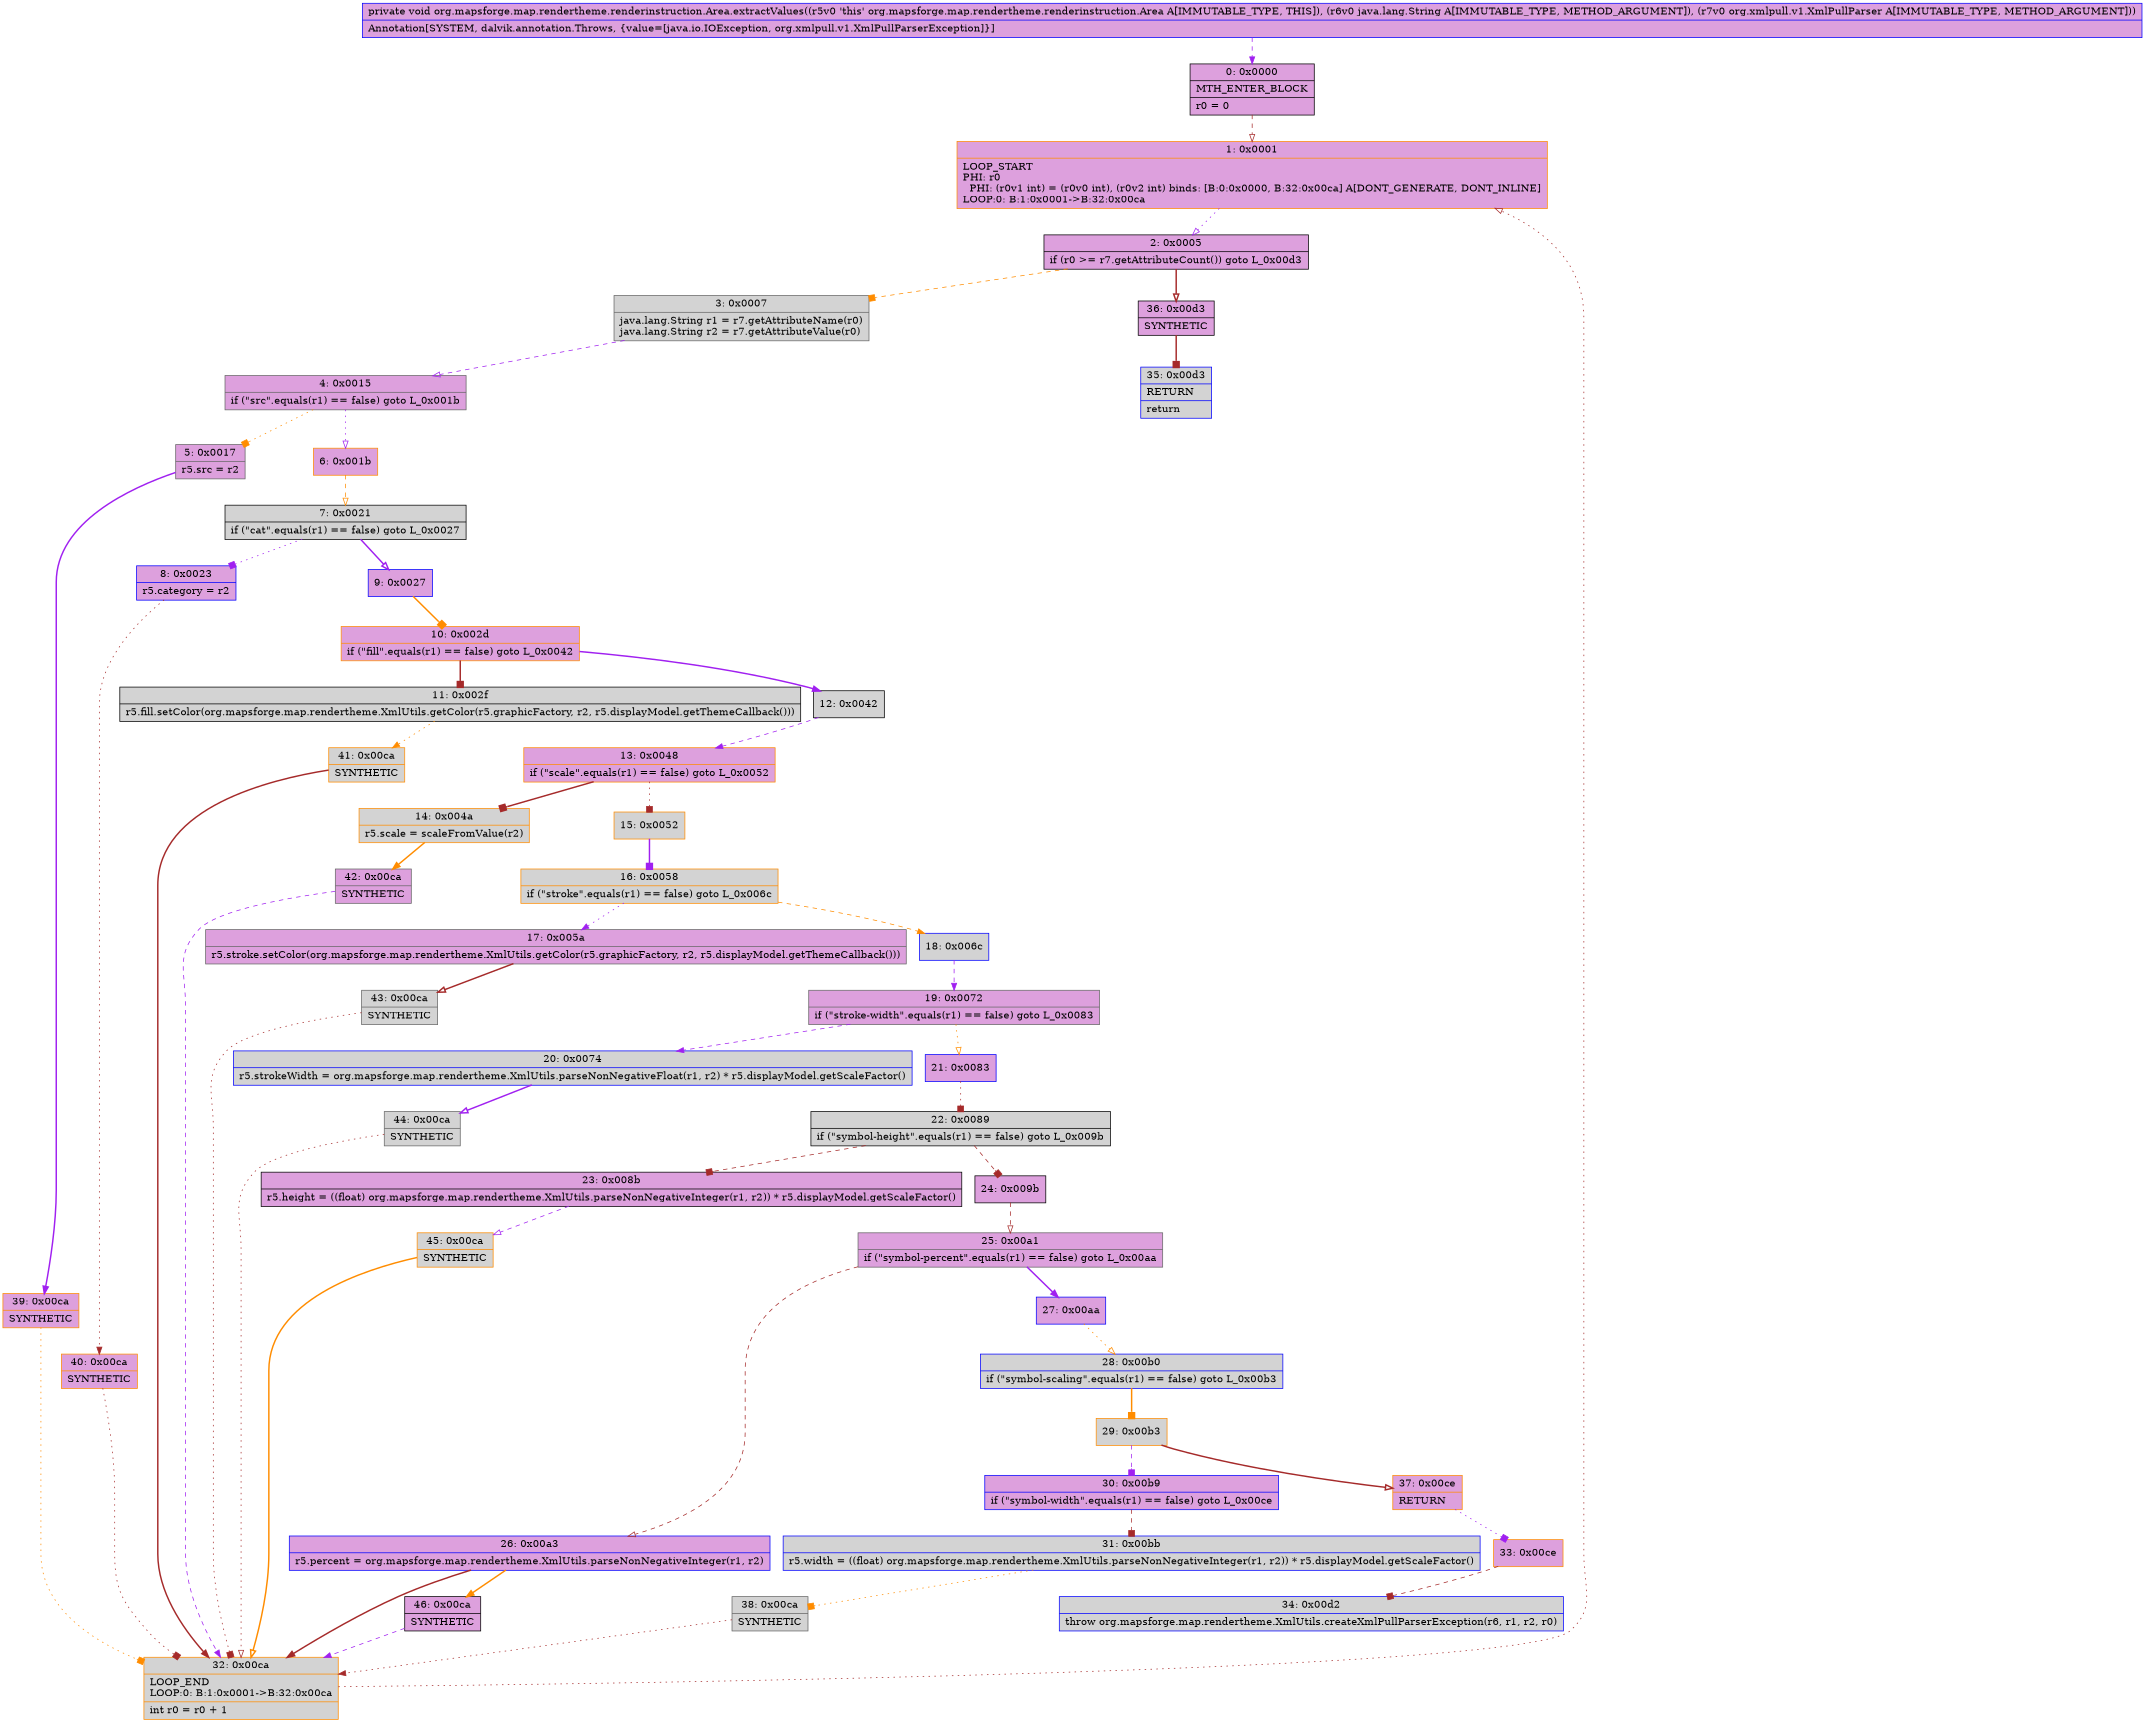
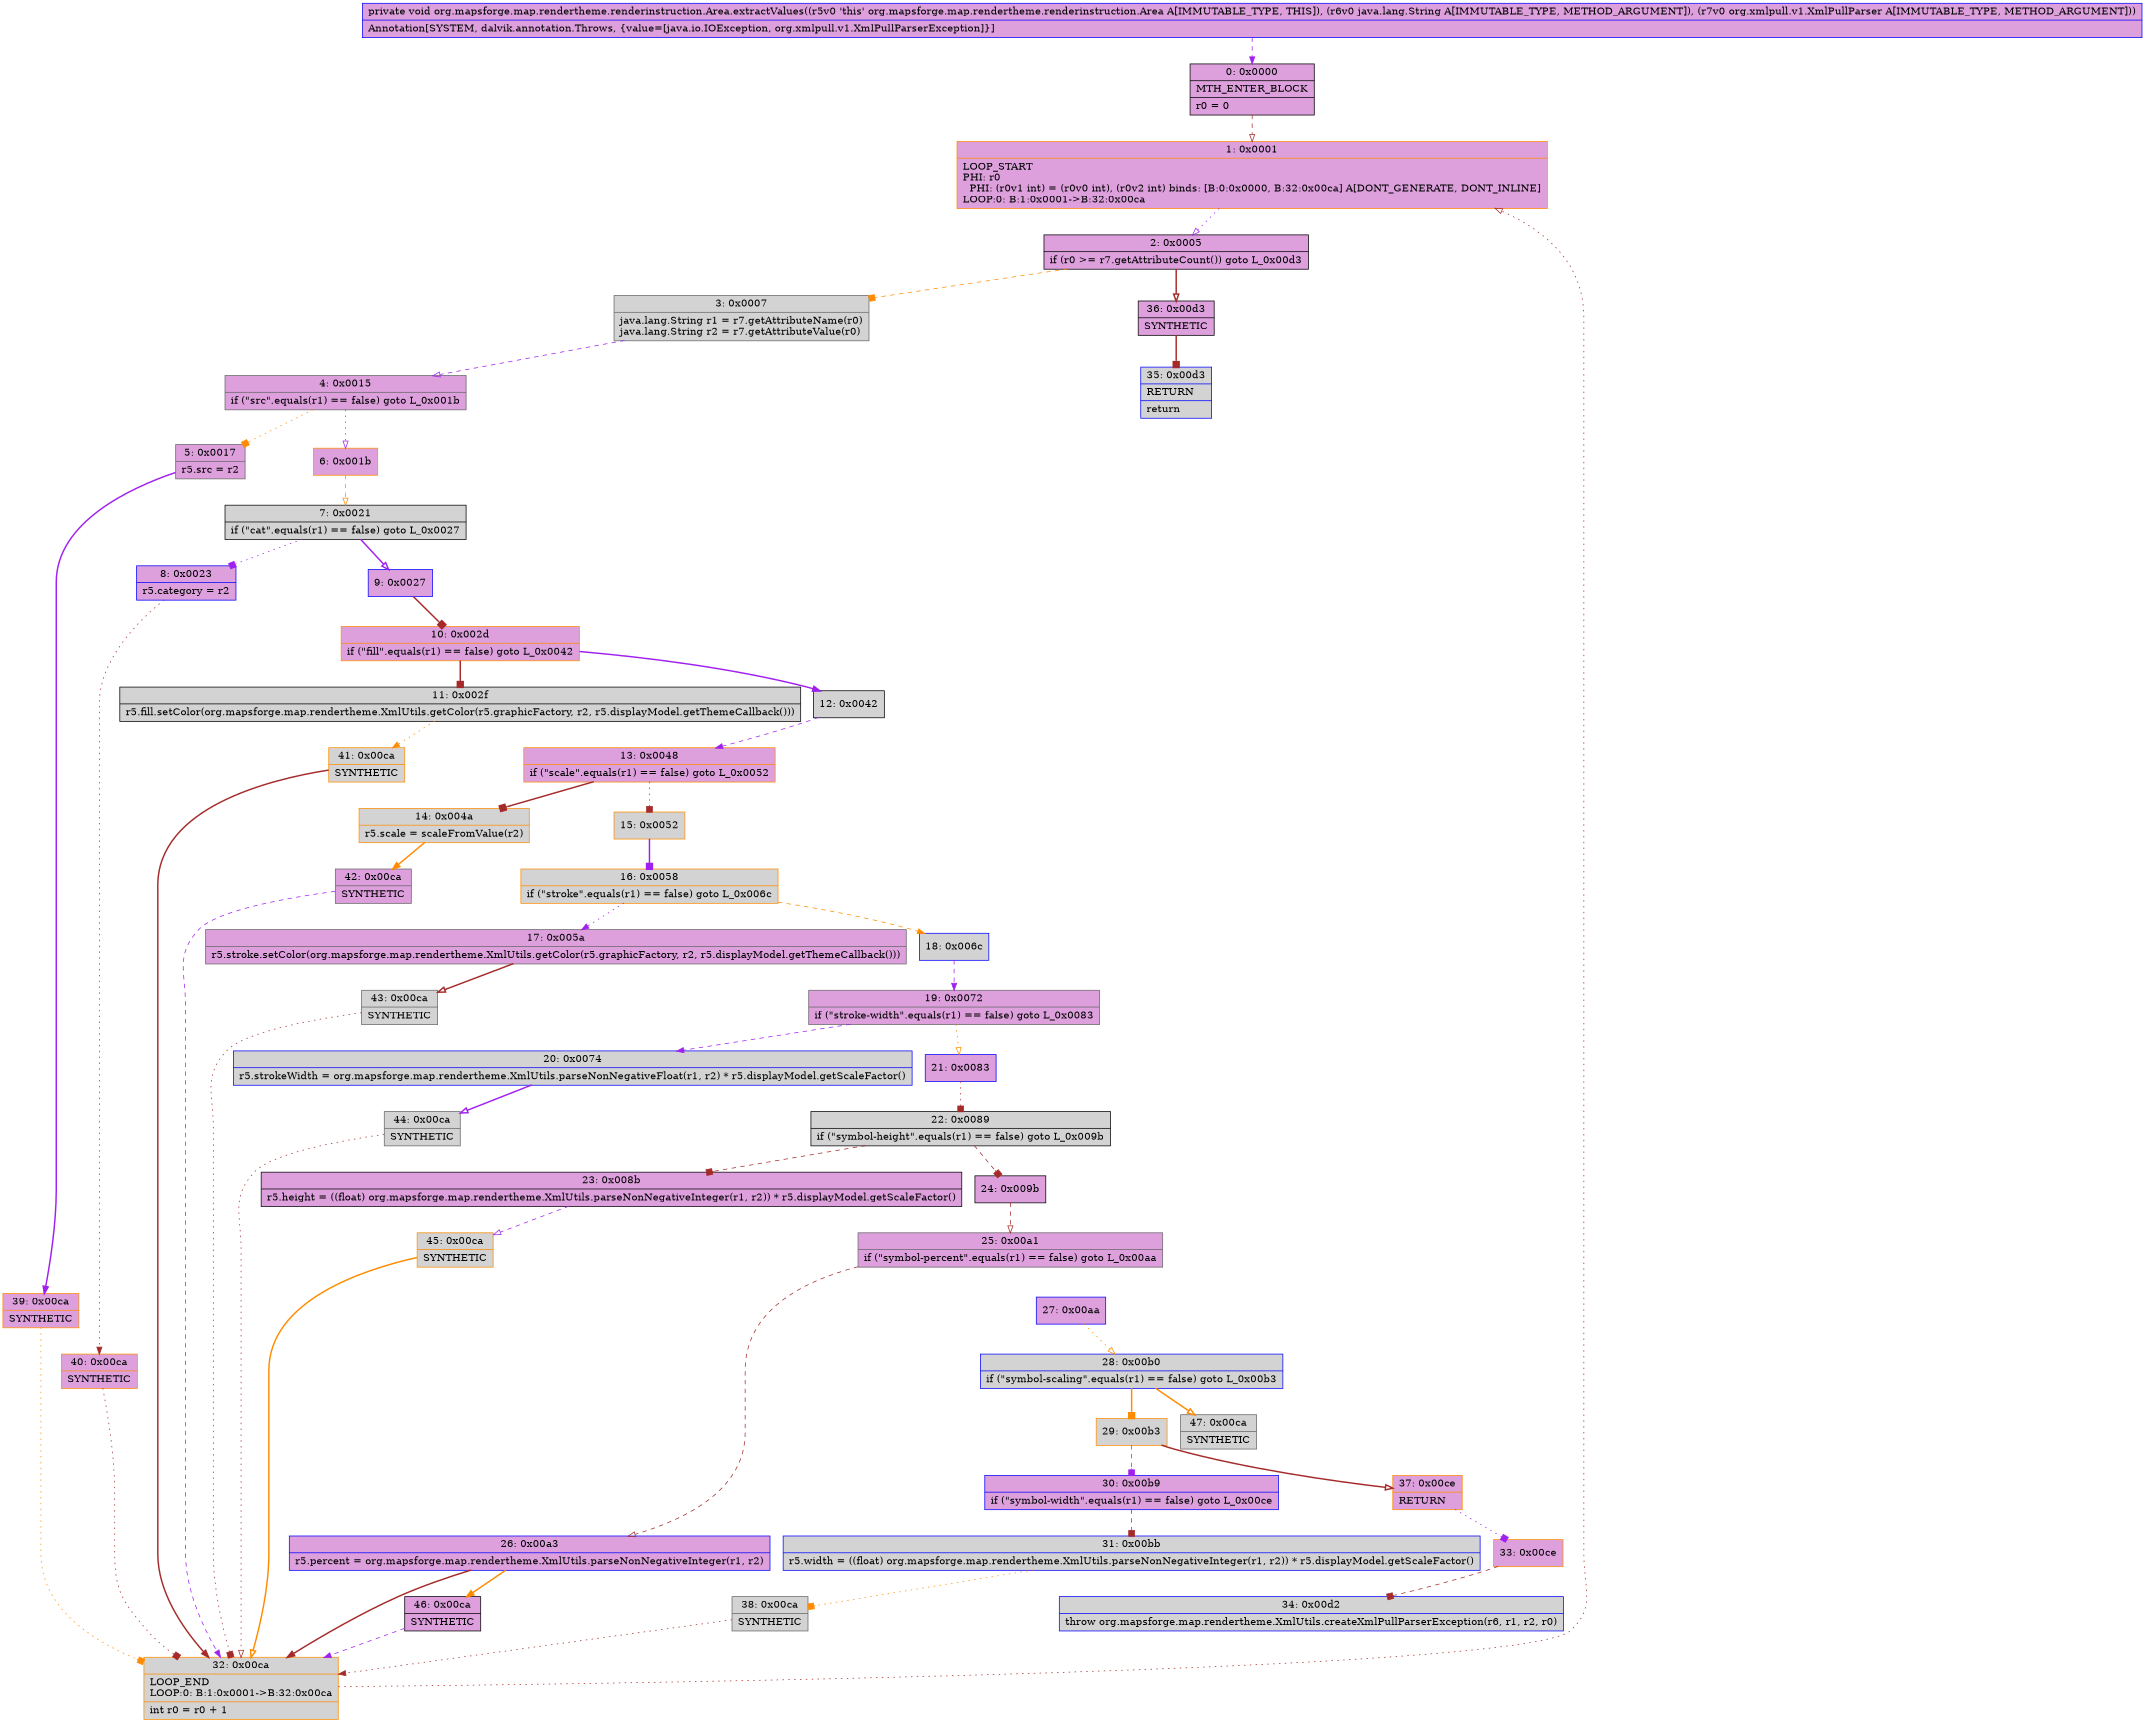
(426, 609) -> (426, 609)
(1040, 1279) -> none
none -> (1219, 1432)
